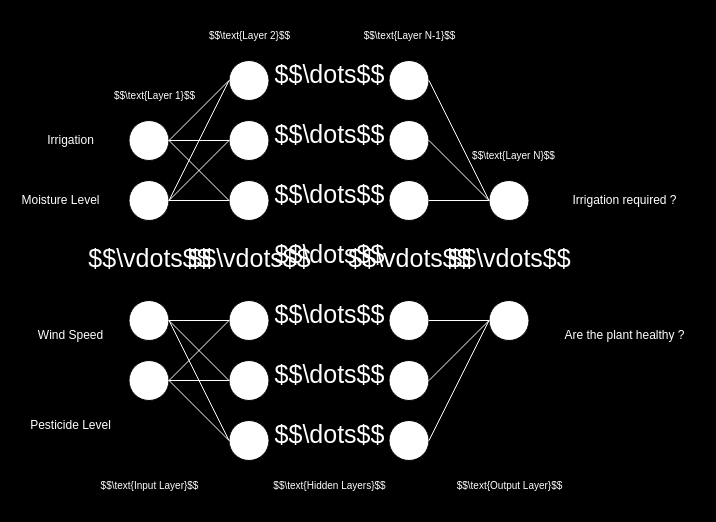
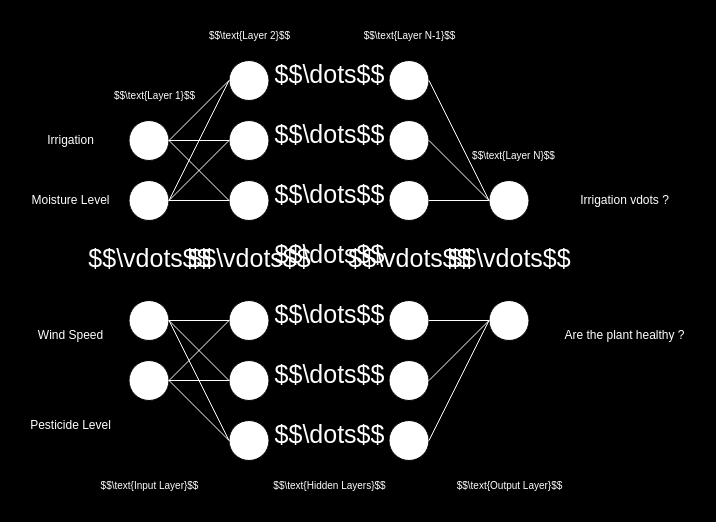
(61, 201) -> (71, 201)
(625, 201) -> (625, 201)
